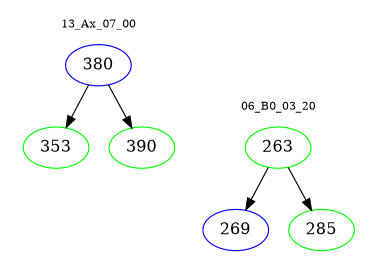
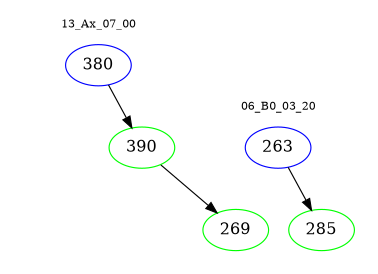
(56, 148) -> none
(278, 148) -> (278, 148)
(260, 183) -> (185, 185)
(236, 230) -> (236, 230)
